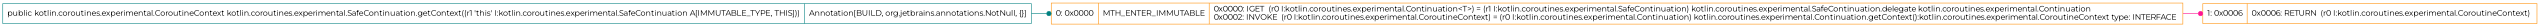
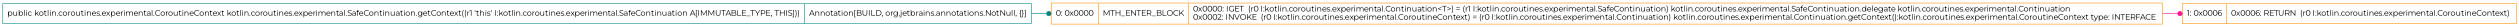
(1154, 13) -> (1144, 13)
